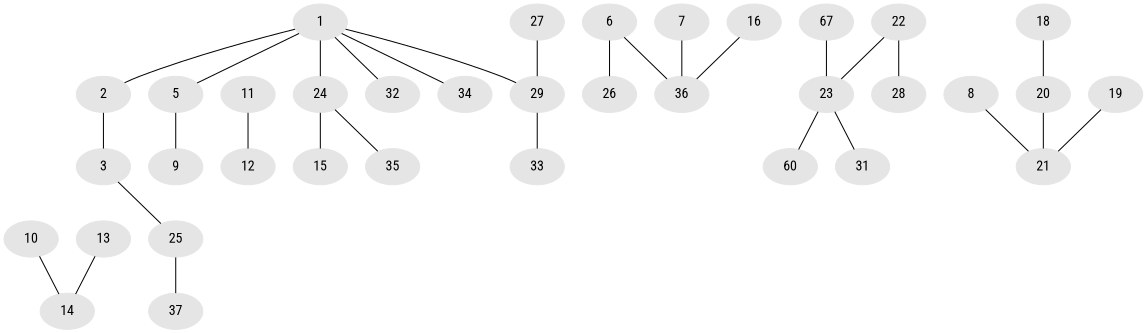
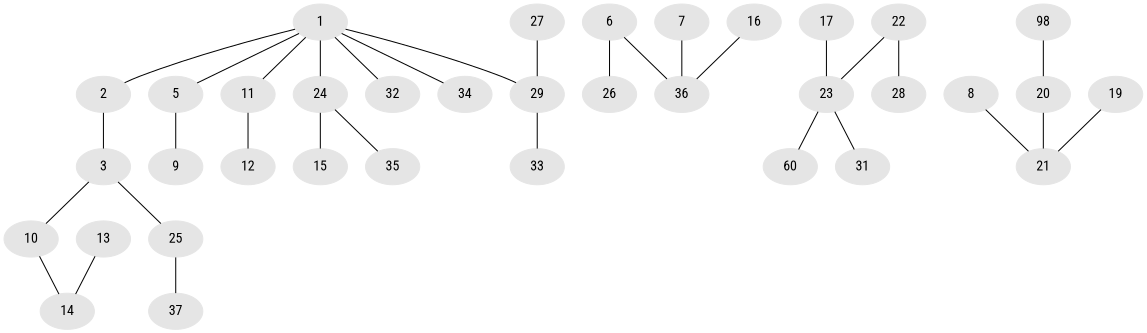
(826, 22) -> (826, 22)
(1043, 22) -> (1043, 22)
none -> (284, 58)
none -> (67, 203)
